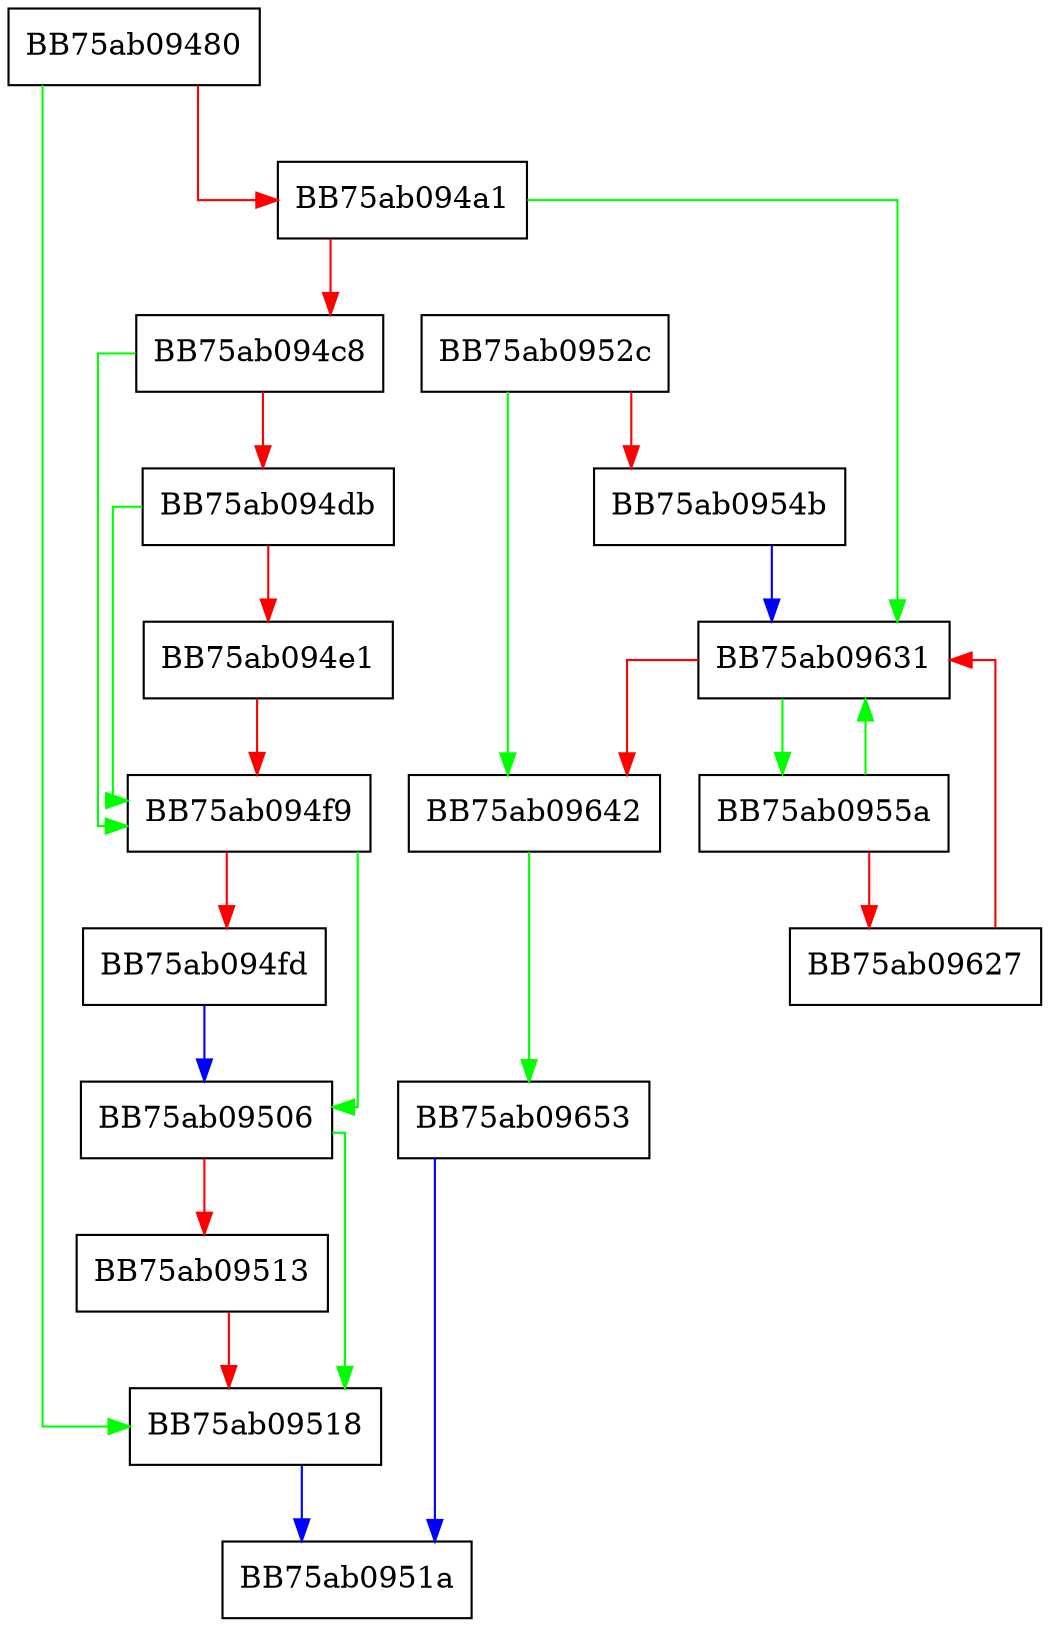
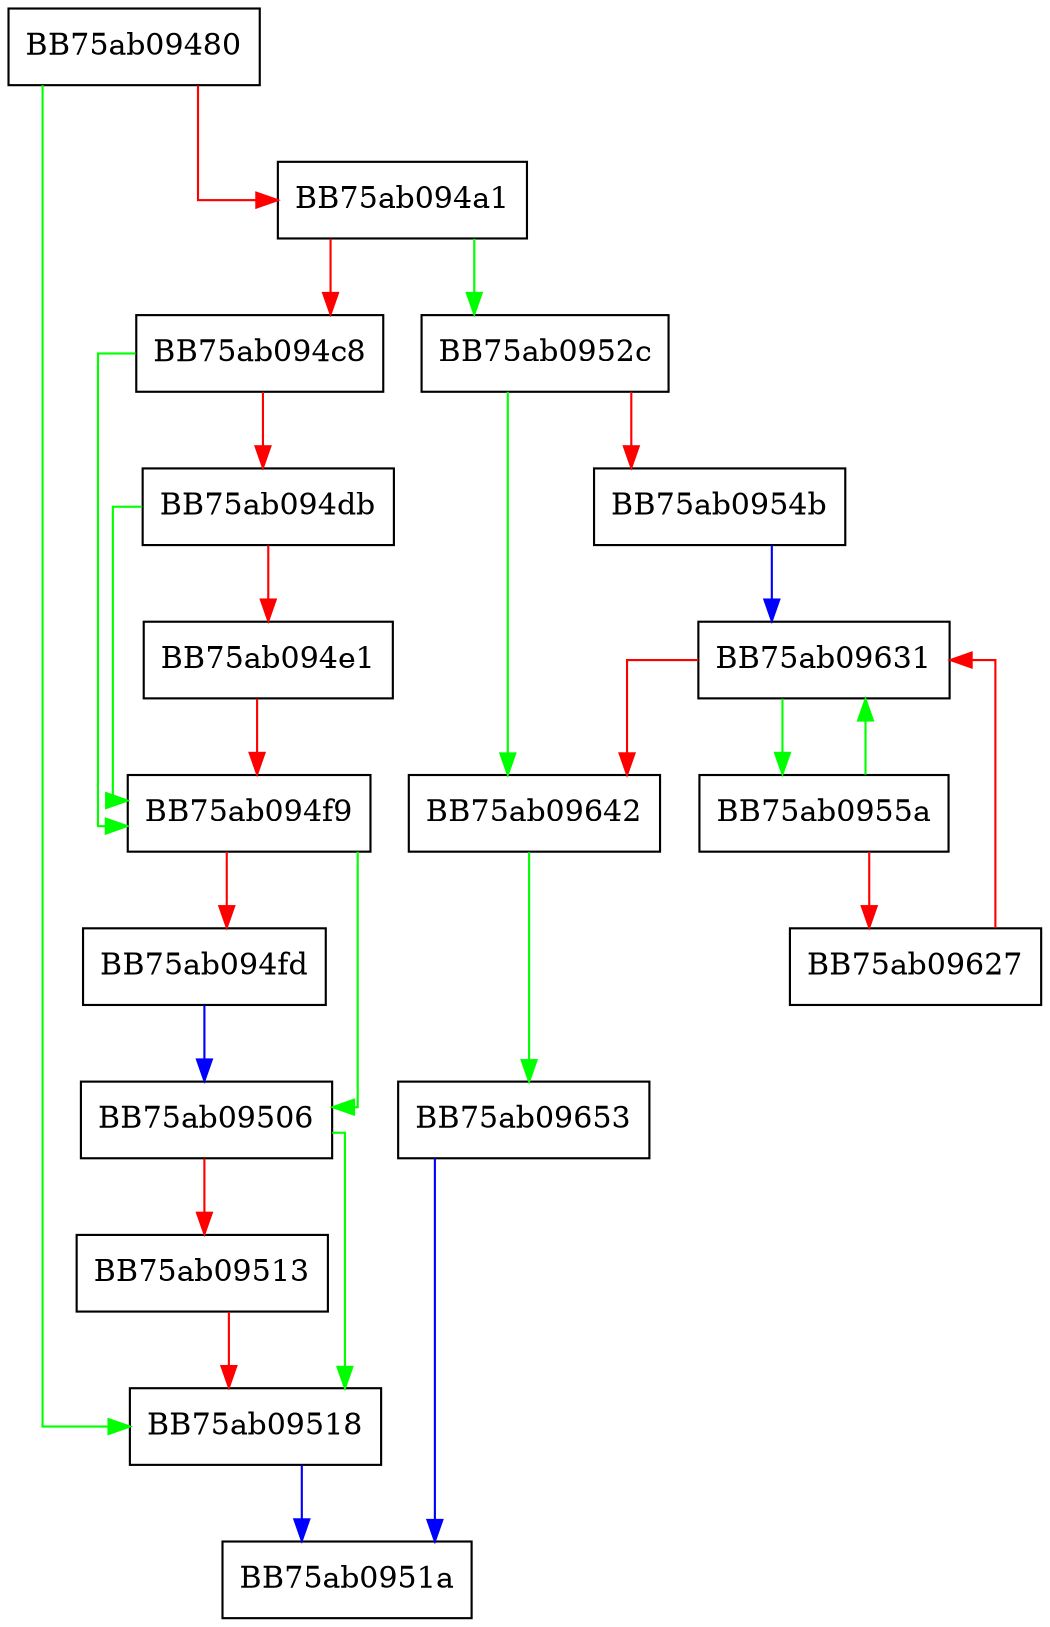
(897, 215) -> (474, 266)
